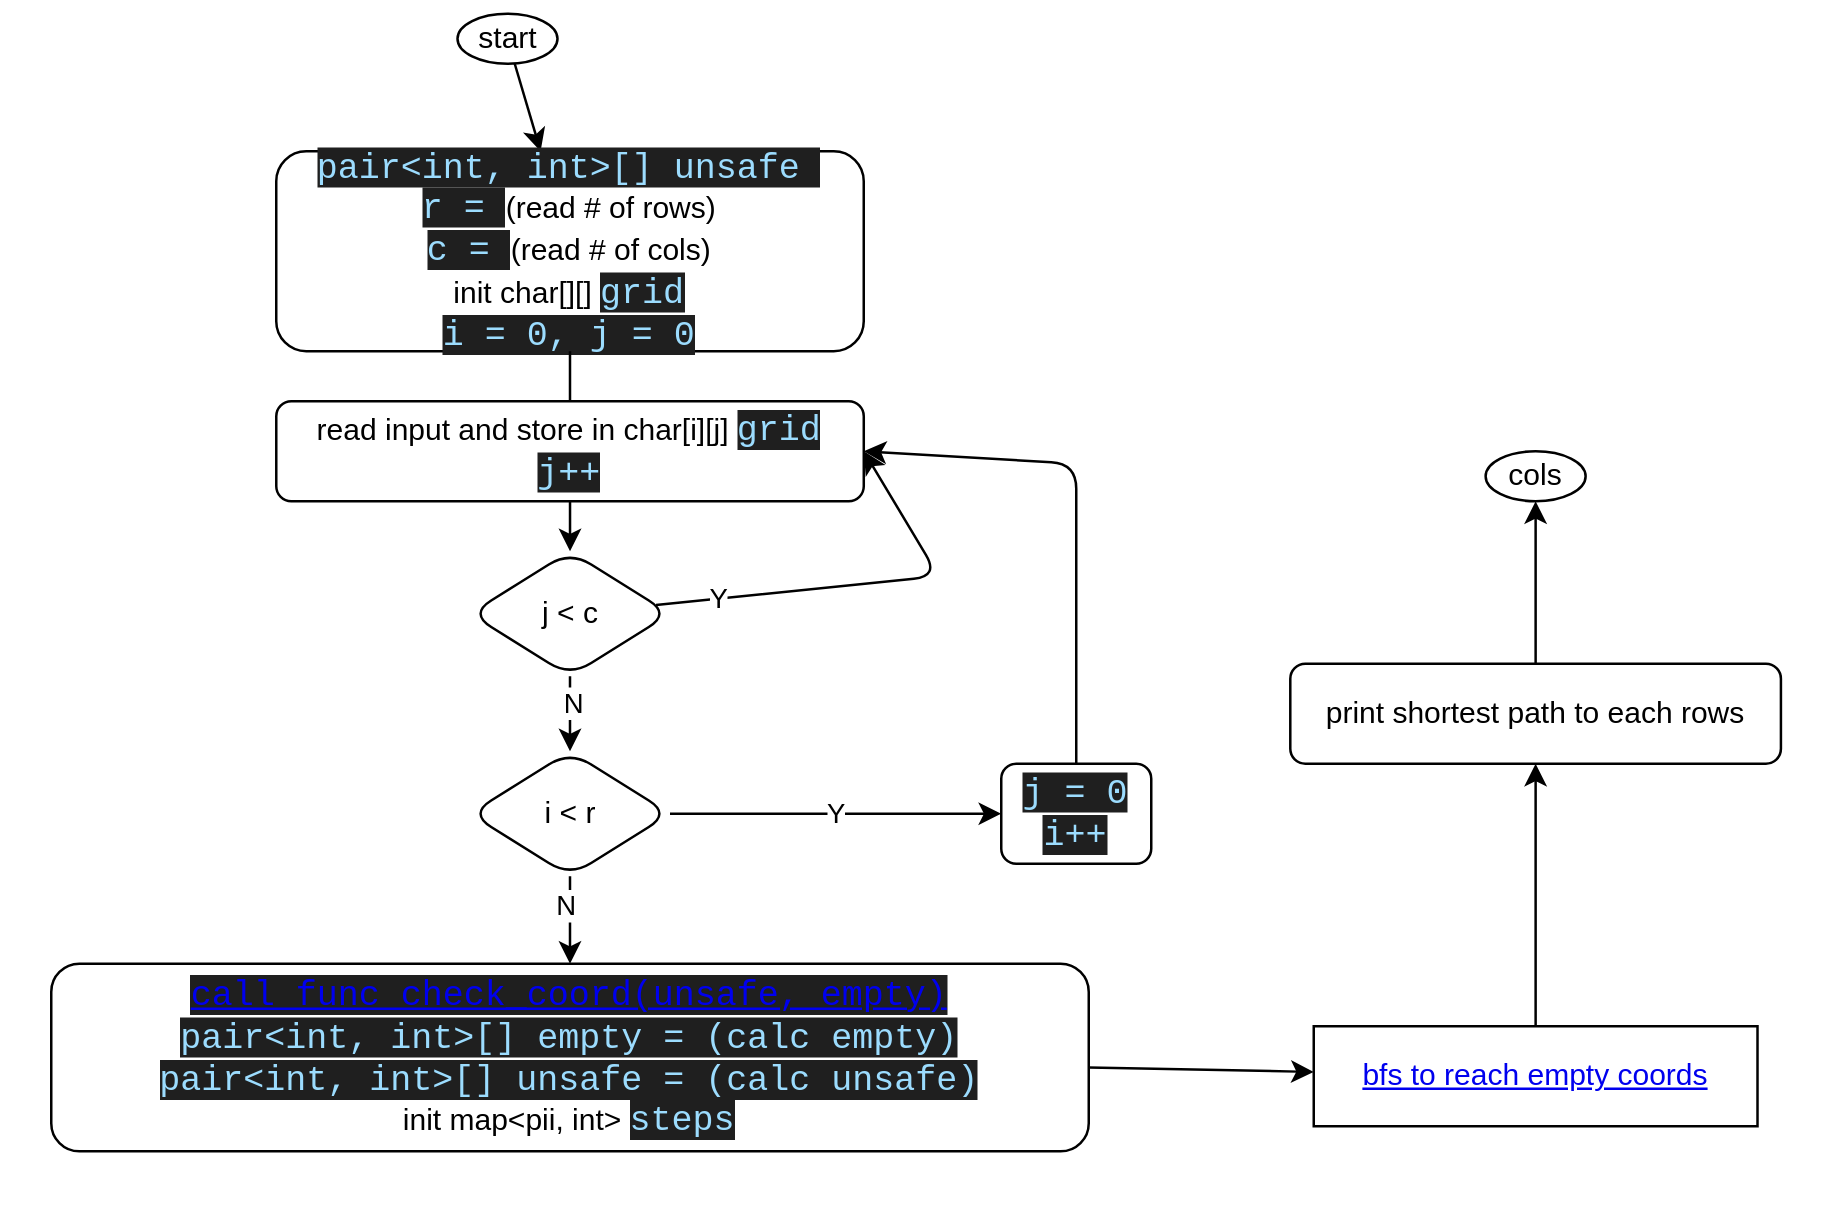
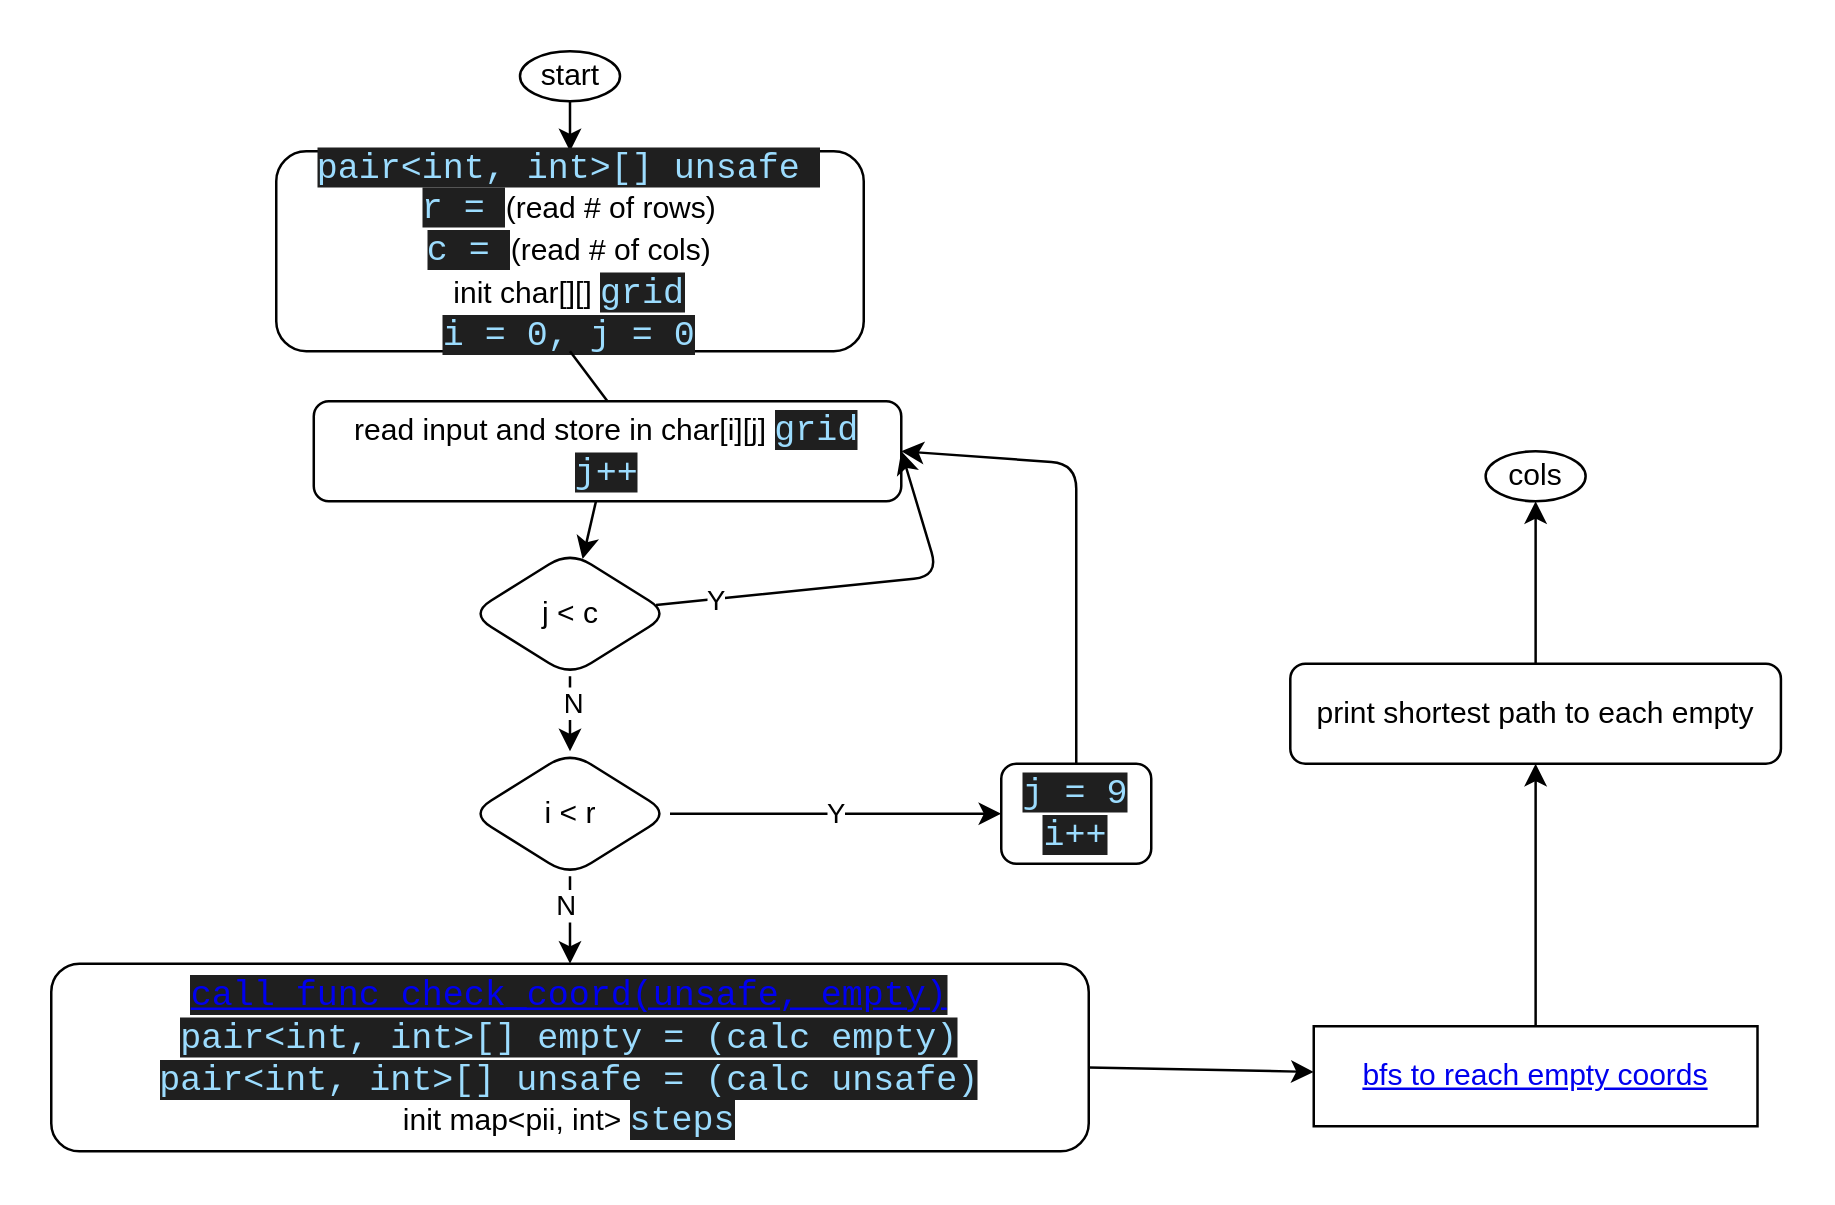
(508, 39) -> (570, 76)
(570, 451) -> (608, 451)
(1536, 714) -> (1536, 714)
(1076, 814) -> (1076, 814)
